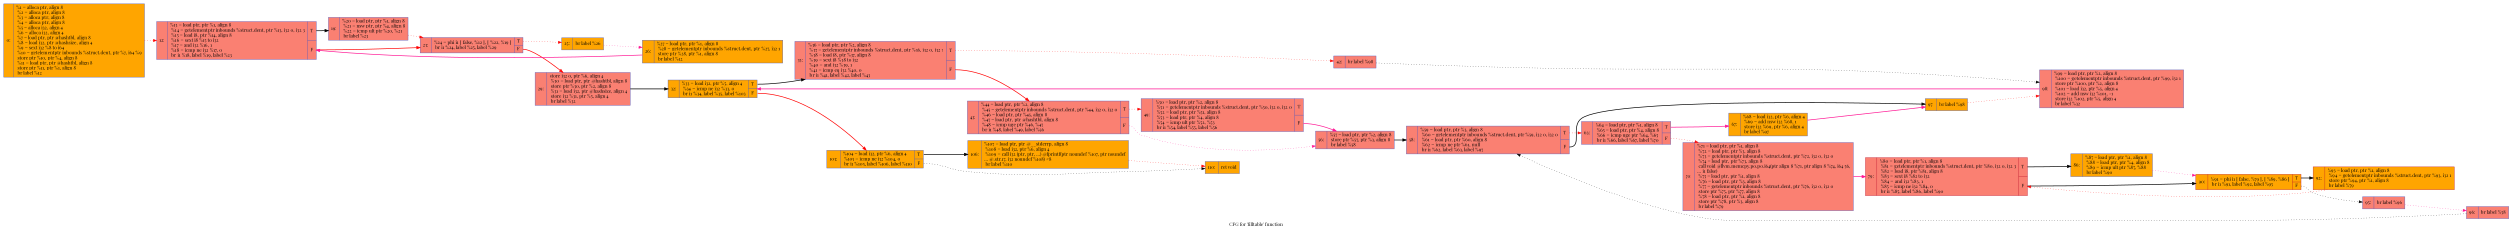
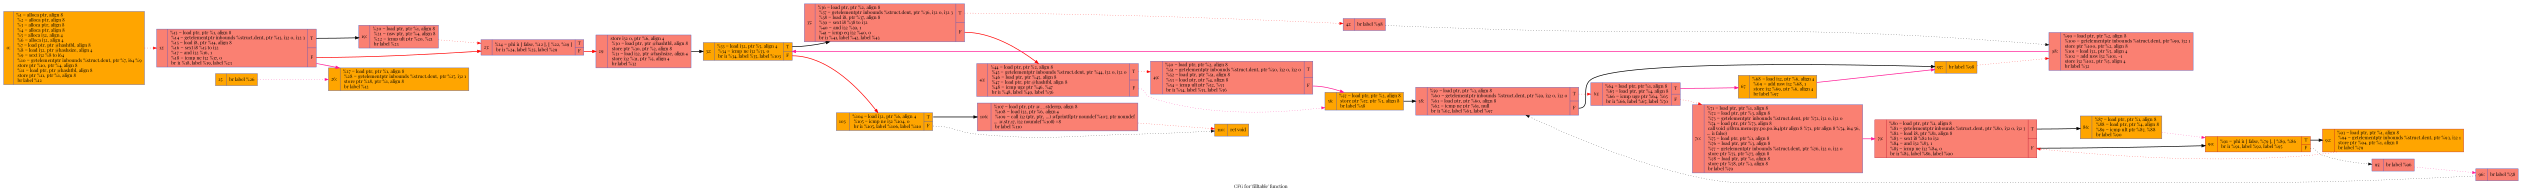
(541, 41) -> none
(481, 58) -> (326, 65)
(1355, 140) -> (1364, 101)
(1048, 154) -> (1058, 117)
